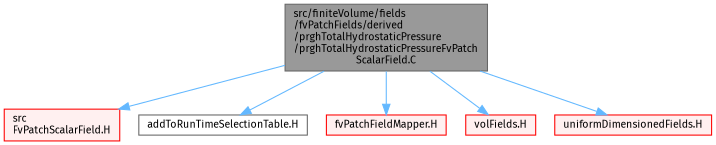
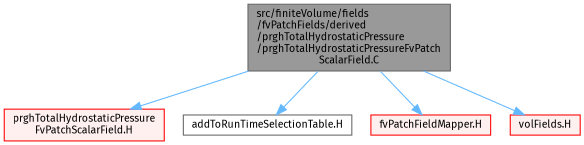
(62, 125) -> (84, 125)
(633, 125) -> none
